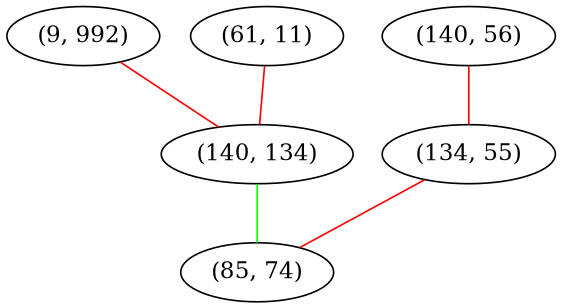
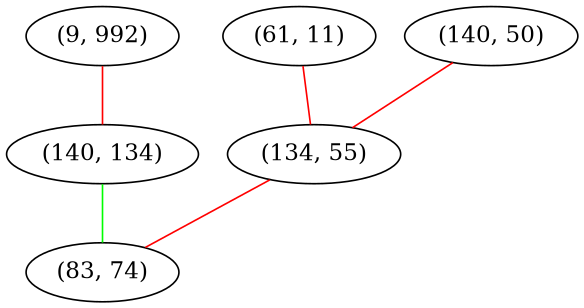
(469, 36) -> (491, 36)
(262, 95) -> (307, 95)
(257, 272) -> (103, 272)
